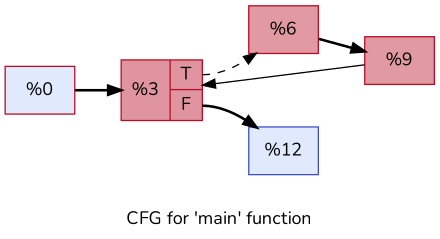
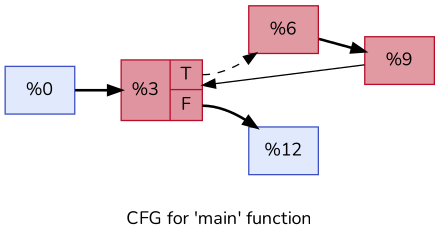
(40, 90) -> (40, 90)
